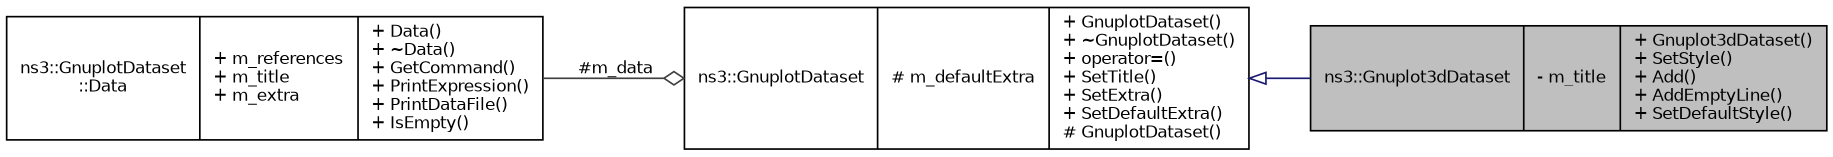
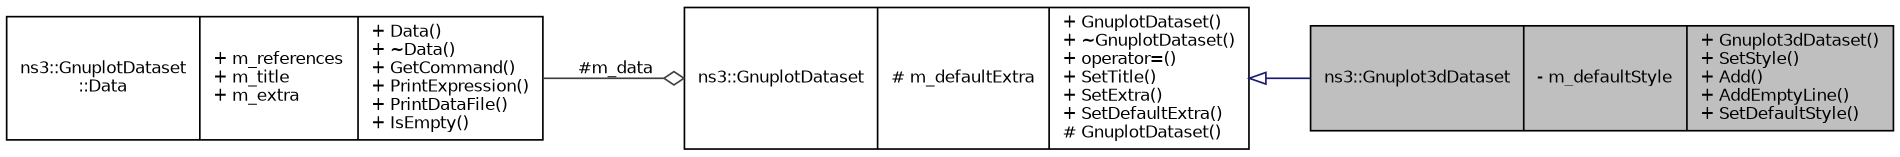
(1572, 77) -> (1605, 77)
